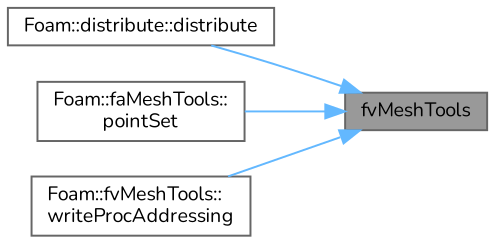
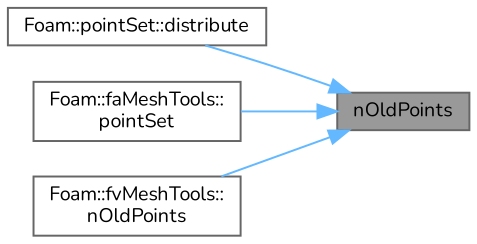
(141, 27) -> (137, 27)
(416, 111) -> (403, 111)
(141, 206) -> (137, 206)
